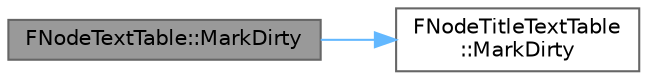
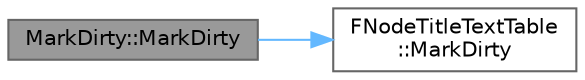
(165, 40) -> (133, 40)
